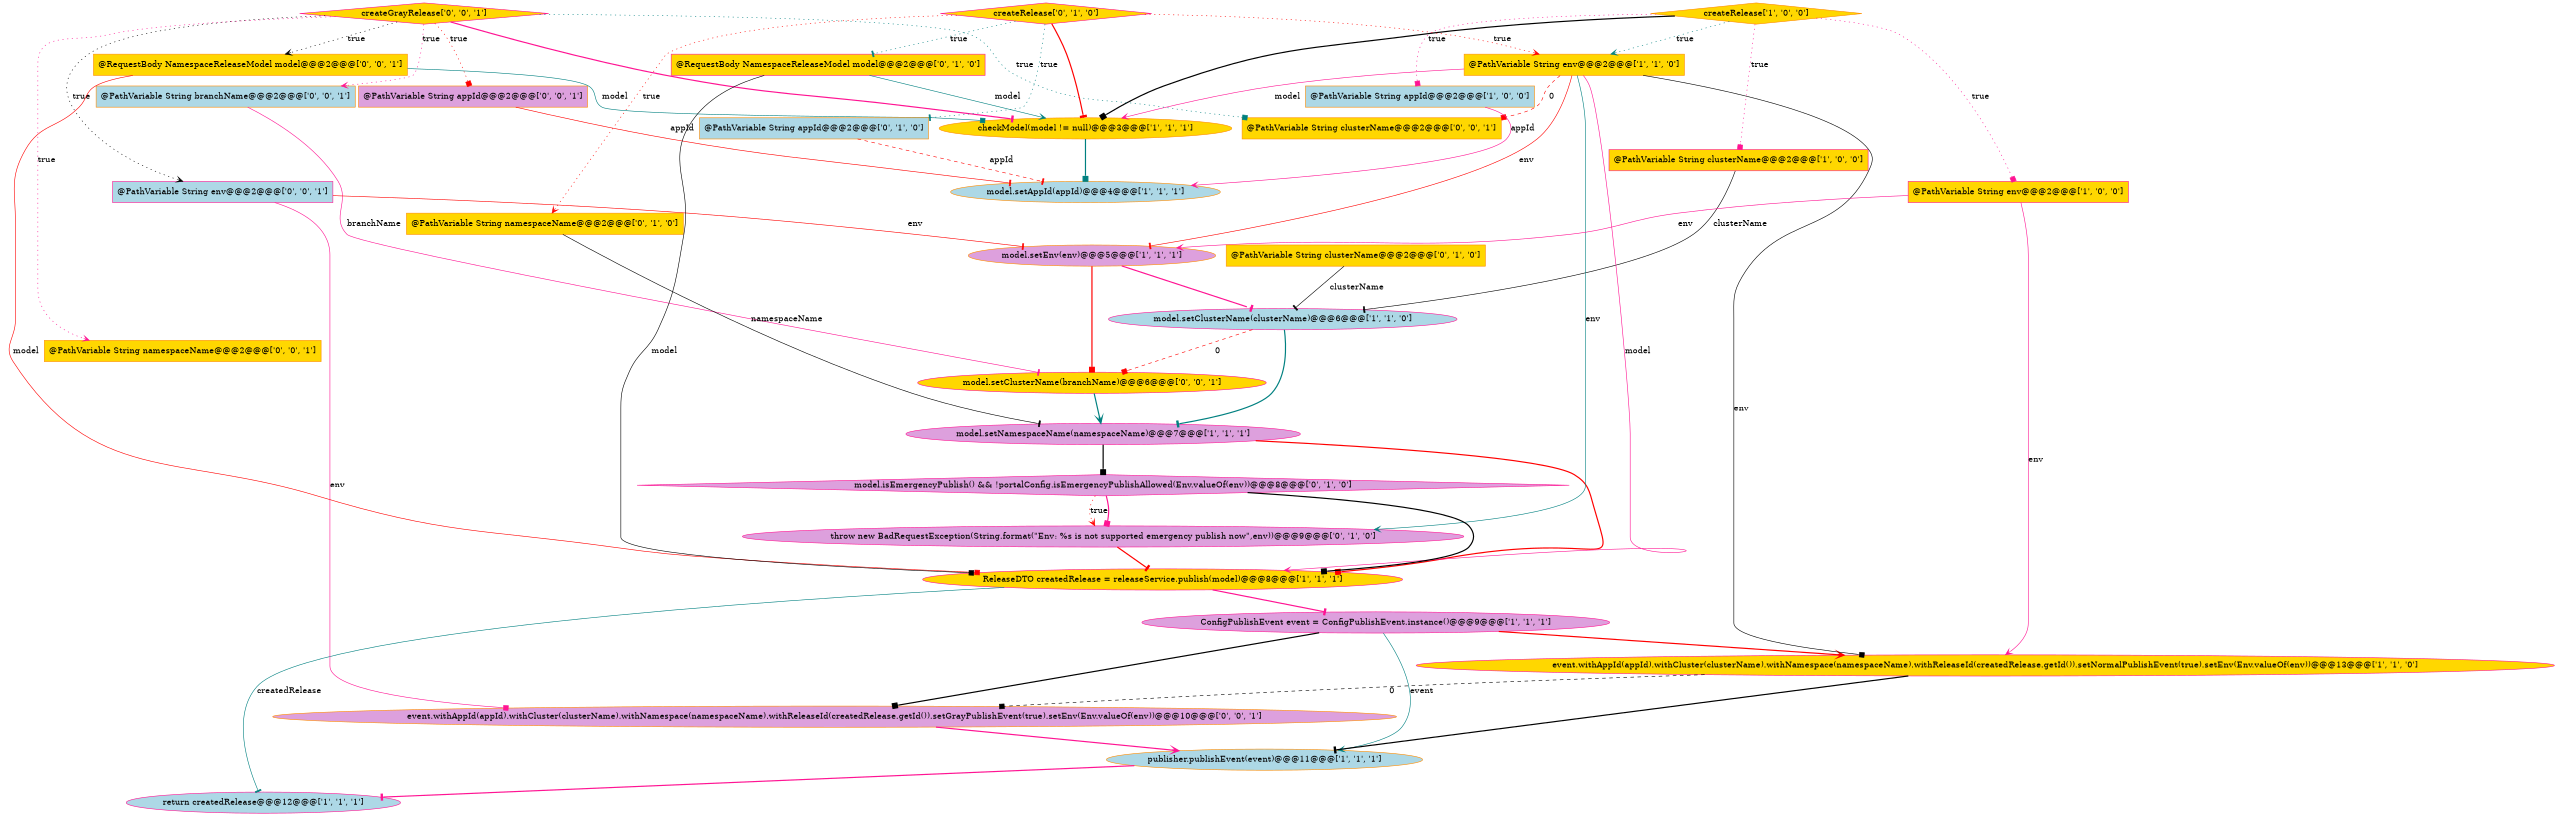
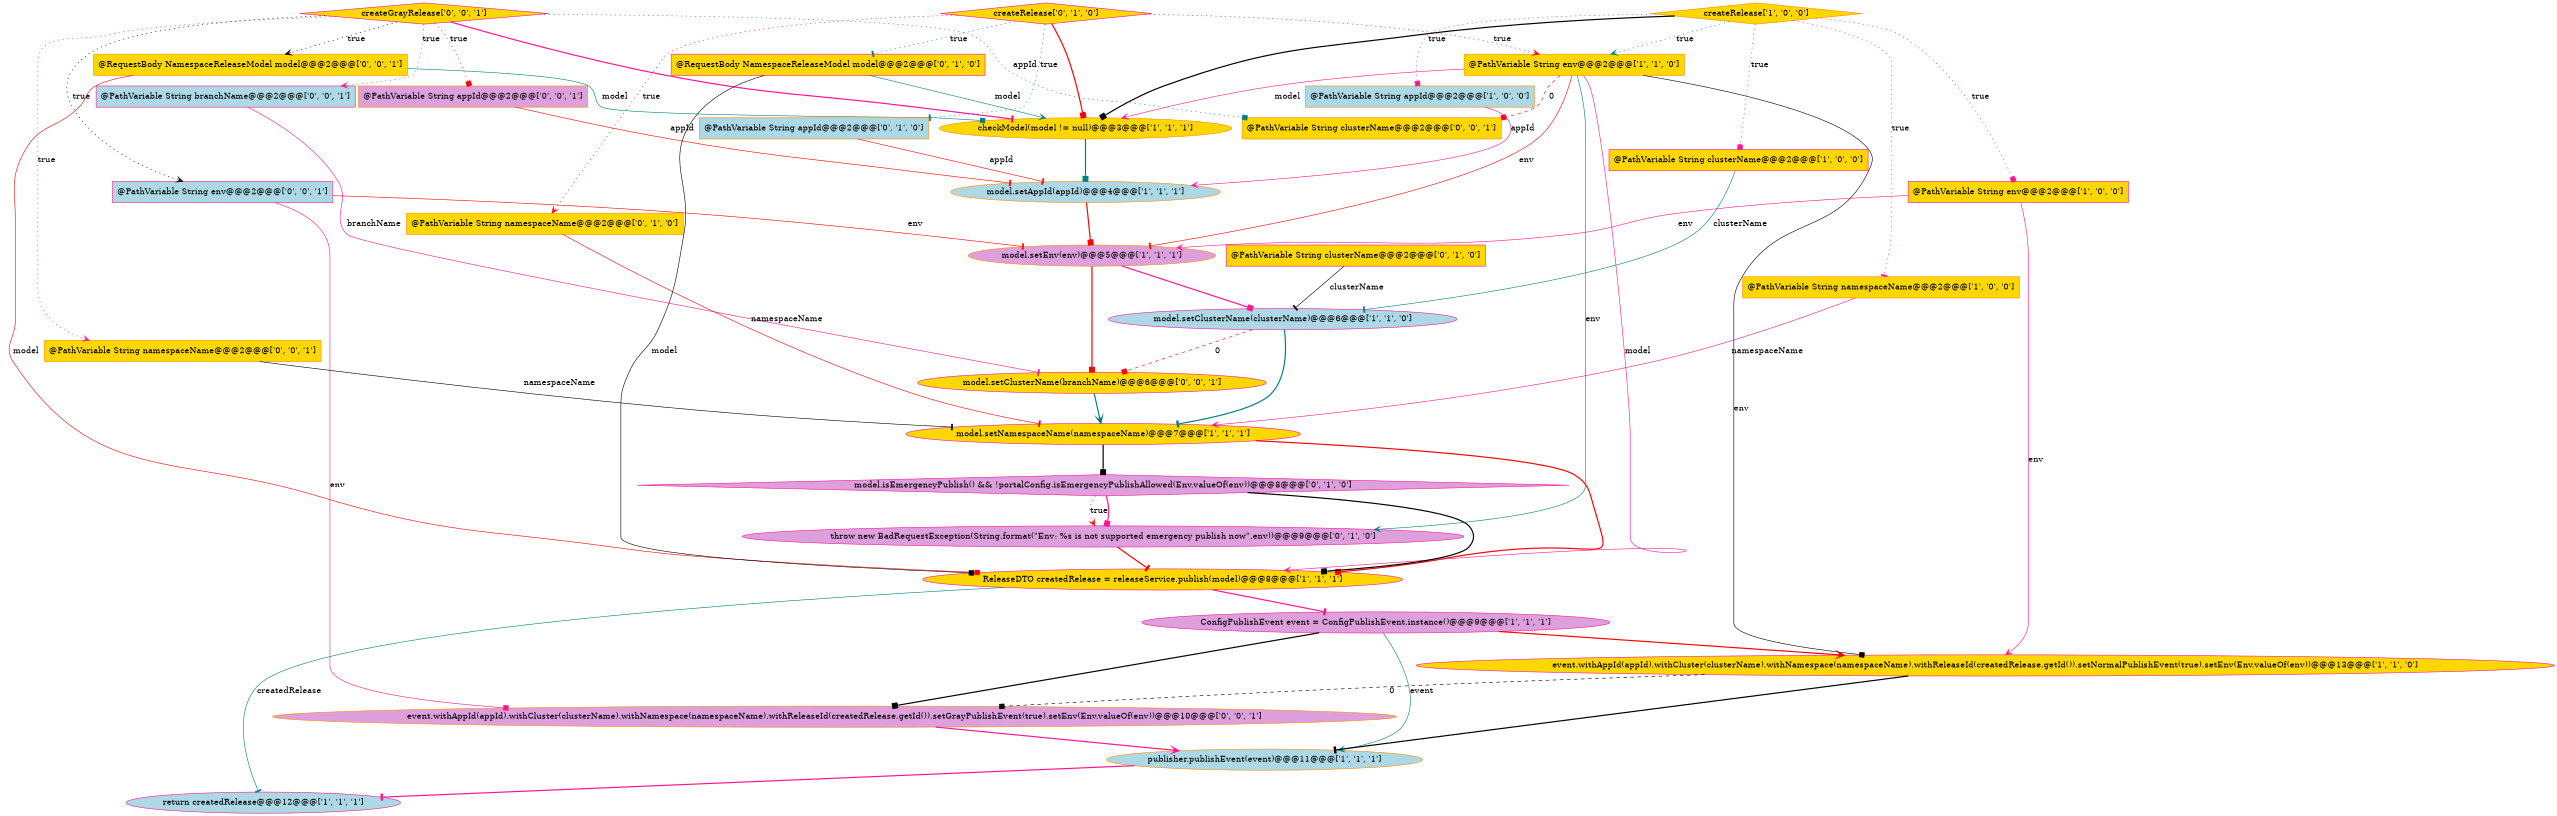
(1025, 65) -> (1025, 65)
(1071, 68) -> (1071, 68)
(226, 97) -> (226, 97)
(949, 160) -> (949, 160)
none -> (1088, 221)
(1356, 256) -> (1356, 256)
(1571, 276) -> (1571, 276)
(1184, 286) -> (1184, 286)
none -> (1881, 287)
(793, 347) -> (793, 347)
none -> (604, 401)
(1103, 434) -> (1103, 434)
